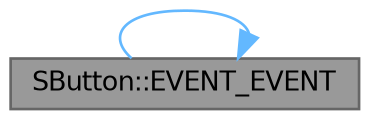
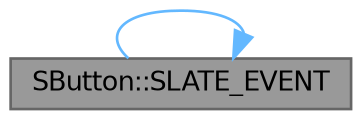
(185, 84) -> (181, 84)
